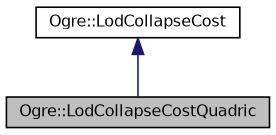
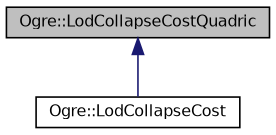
(138, 76) -> (138, 76)
